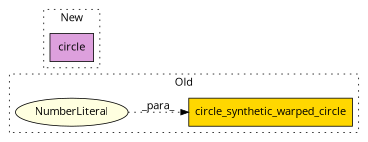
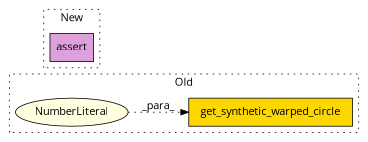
(72, 48) -> (72, 48)
(271, 112) -> (271, 112)
